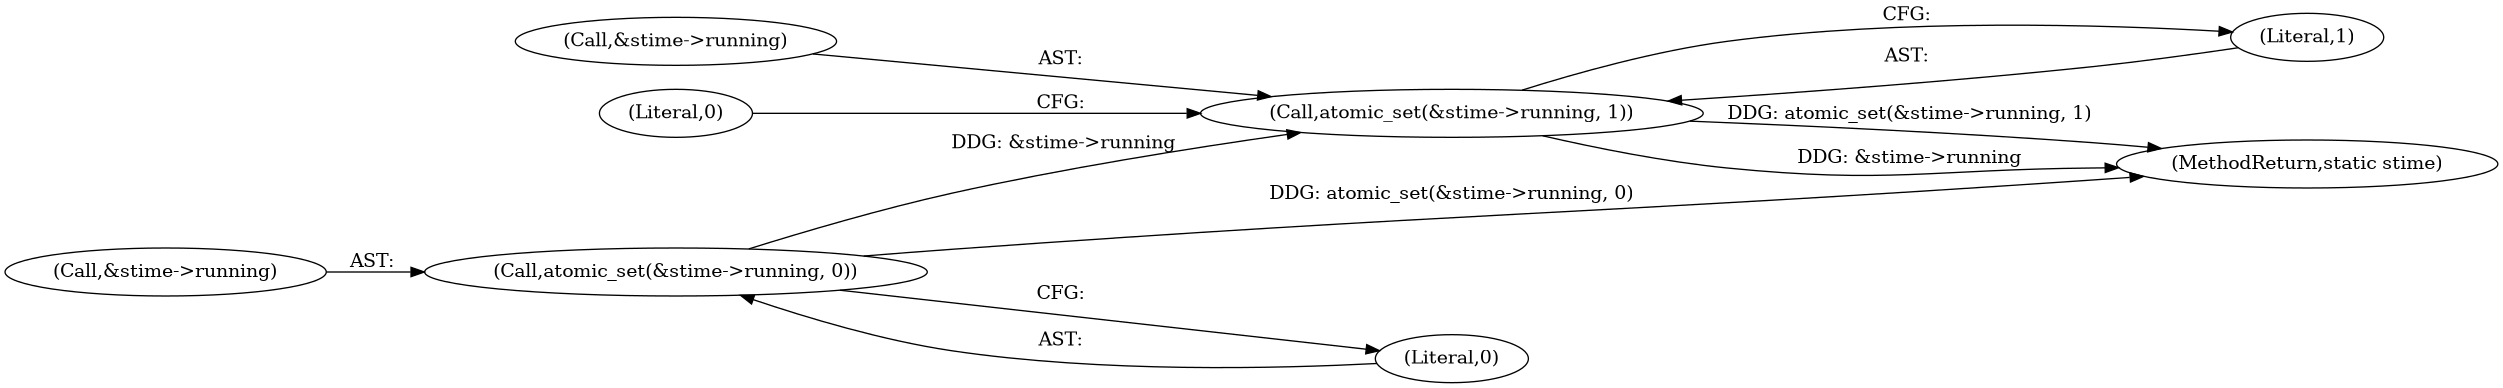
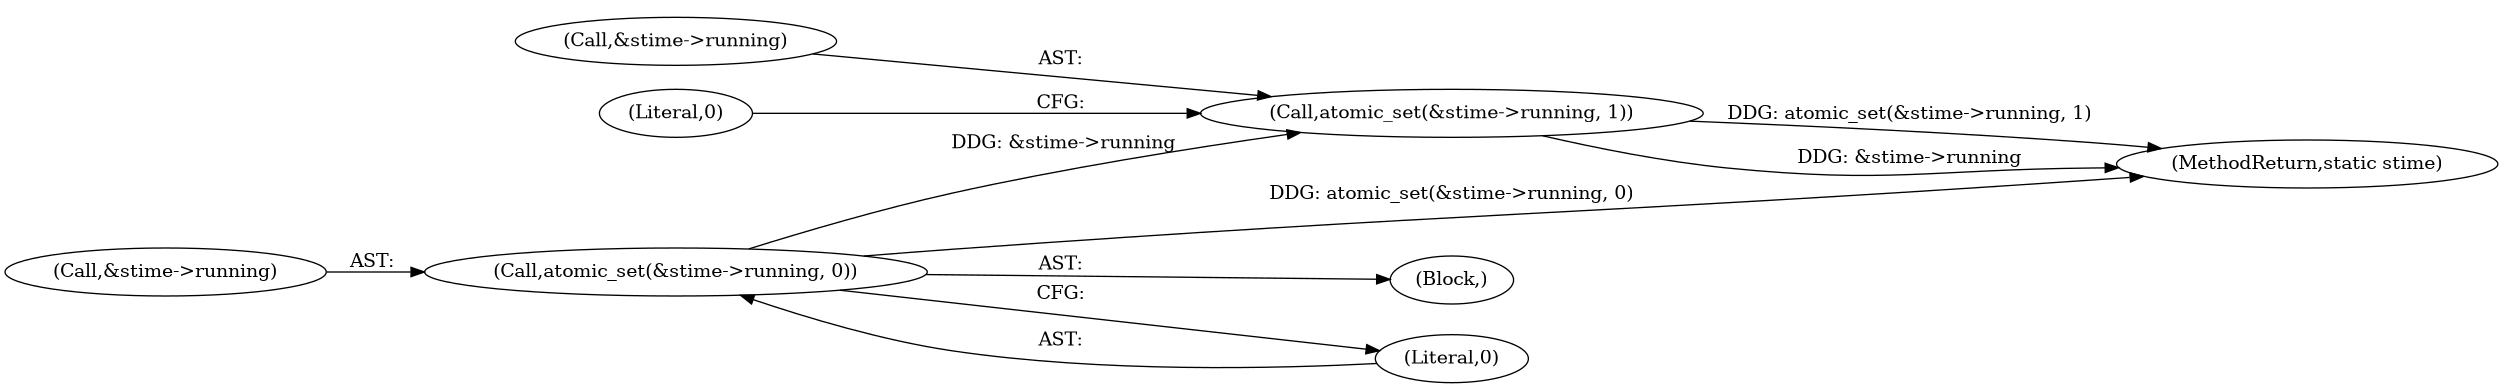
(2307, 37) -> none
none -> (1452, 280)
